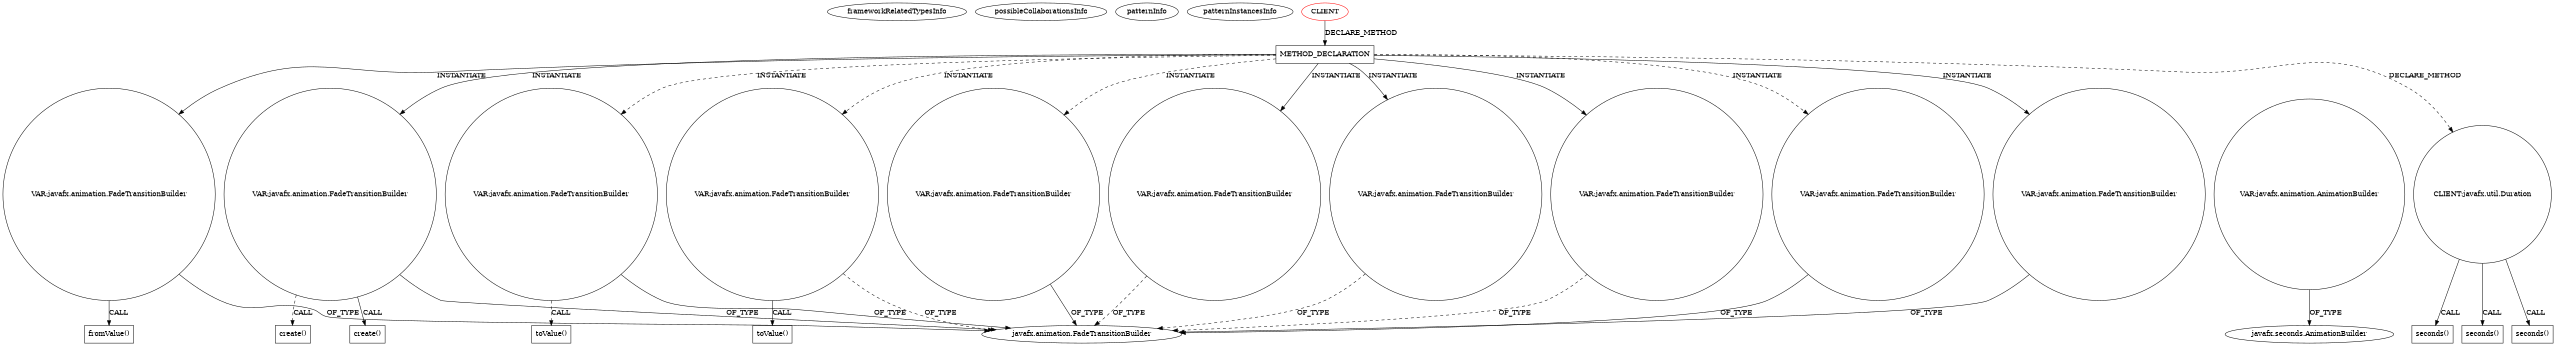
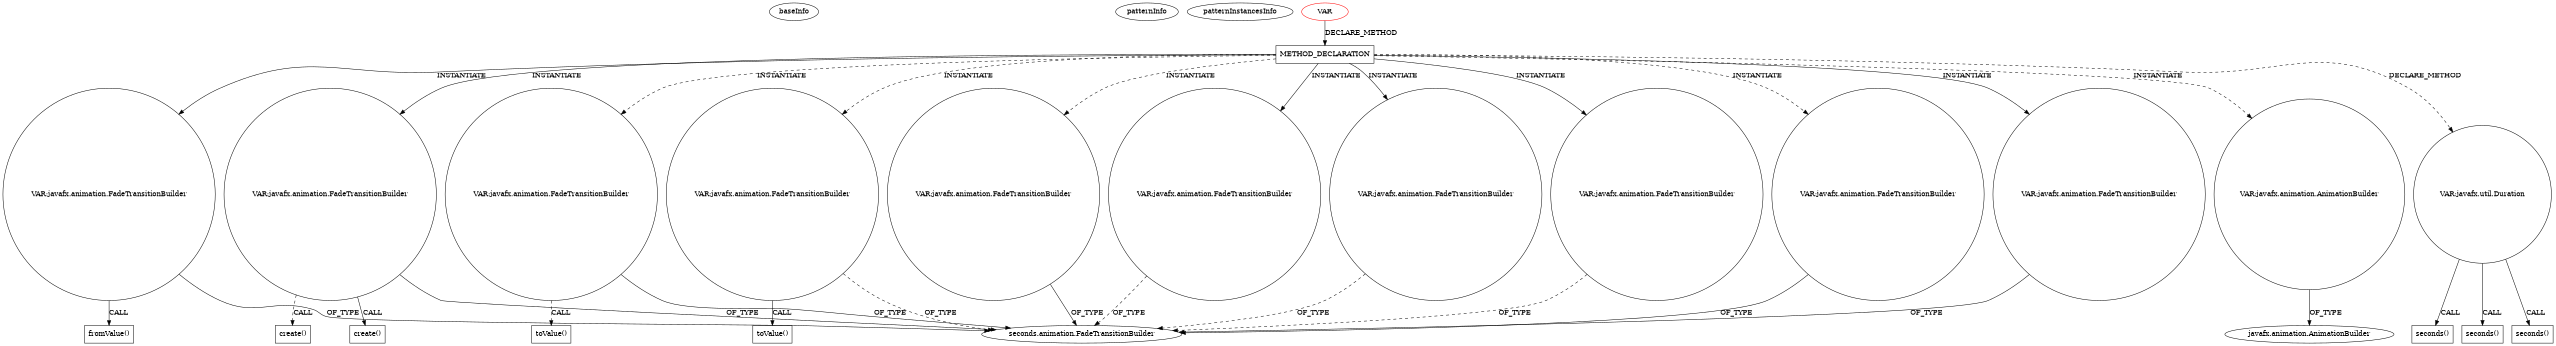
none -> (794, 12)
(897, 12) -> none
(1041, 12) -> none
(1325, 12) -> (1325, 12)
none -> (1838, 66)
(2483, 194) -> (2483, 194)
(1082, 334) -> (1082, 334)
(2309, 334) -> (2309, 334)
